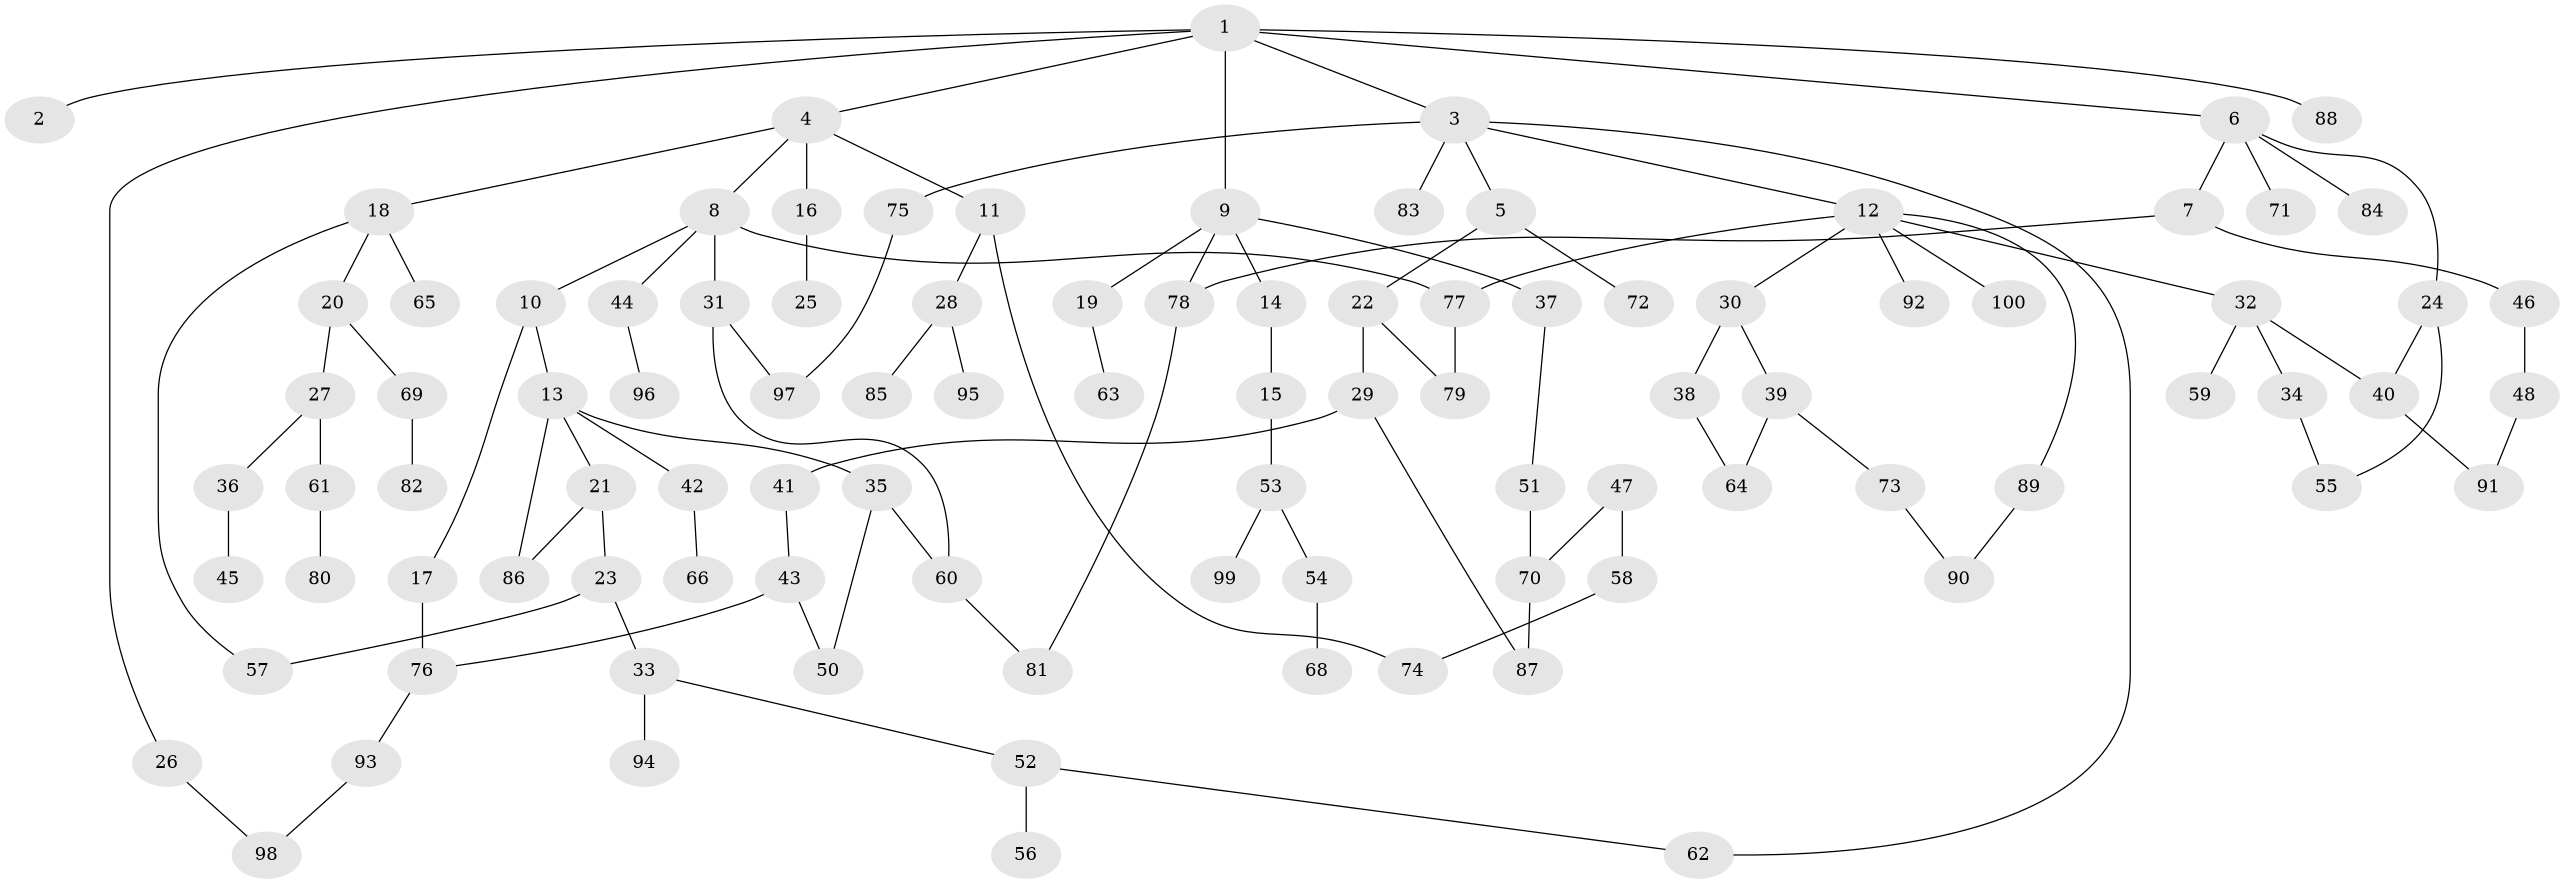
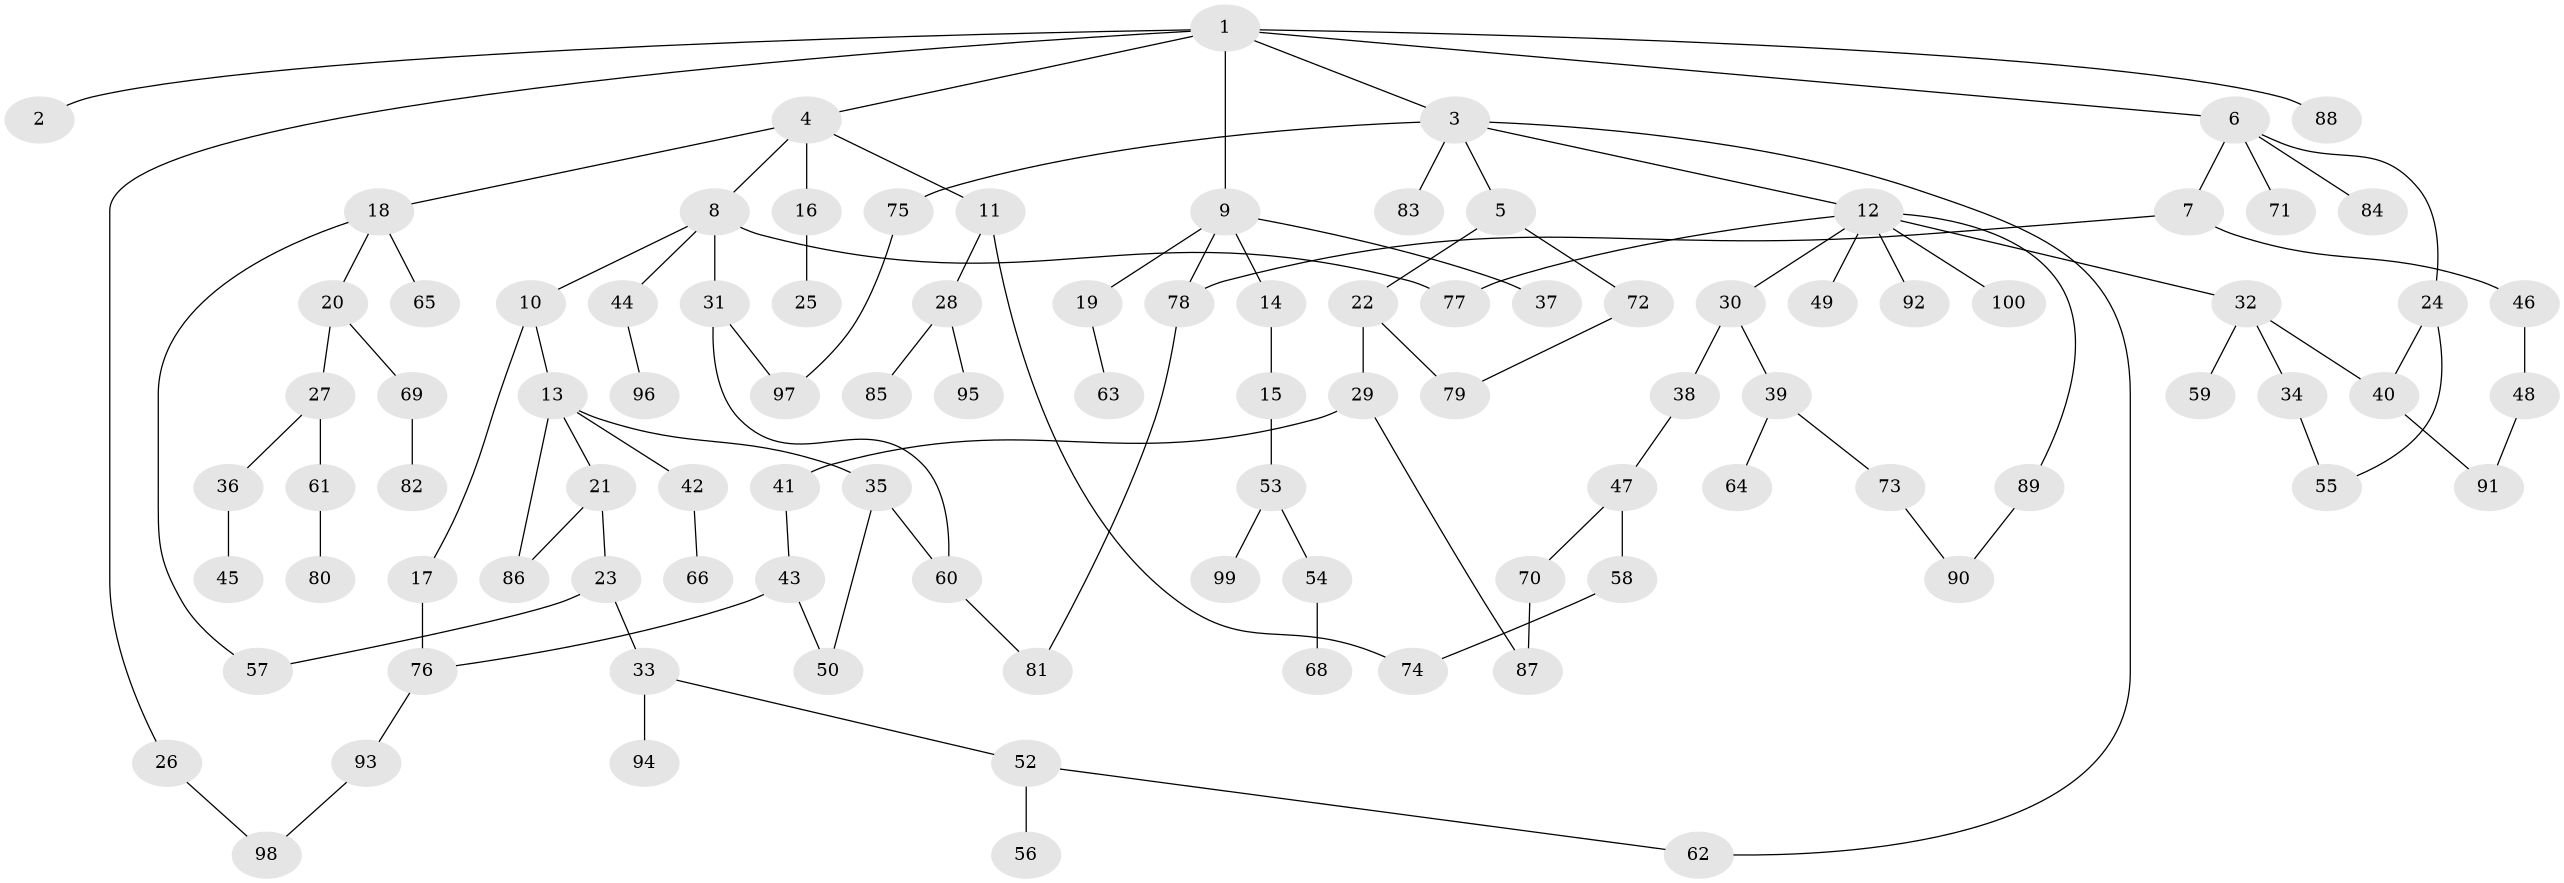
none -> (1823, 304)
(1455, 350) -> (1547, 350)
(1711, 442) -> (1654, 442)
(1530, 488) -> none
